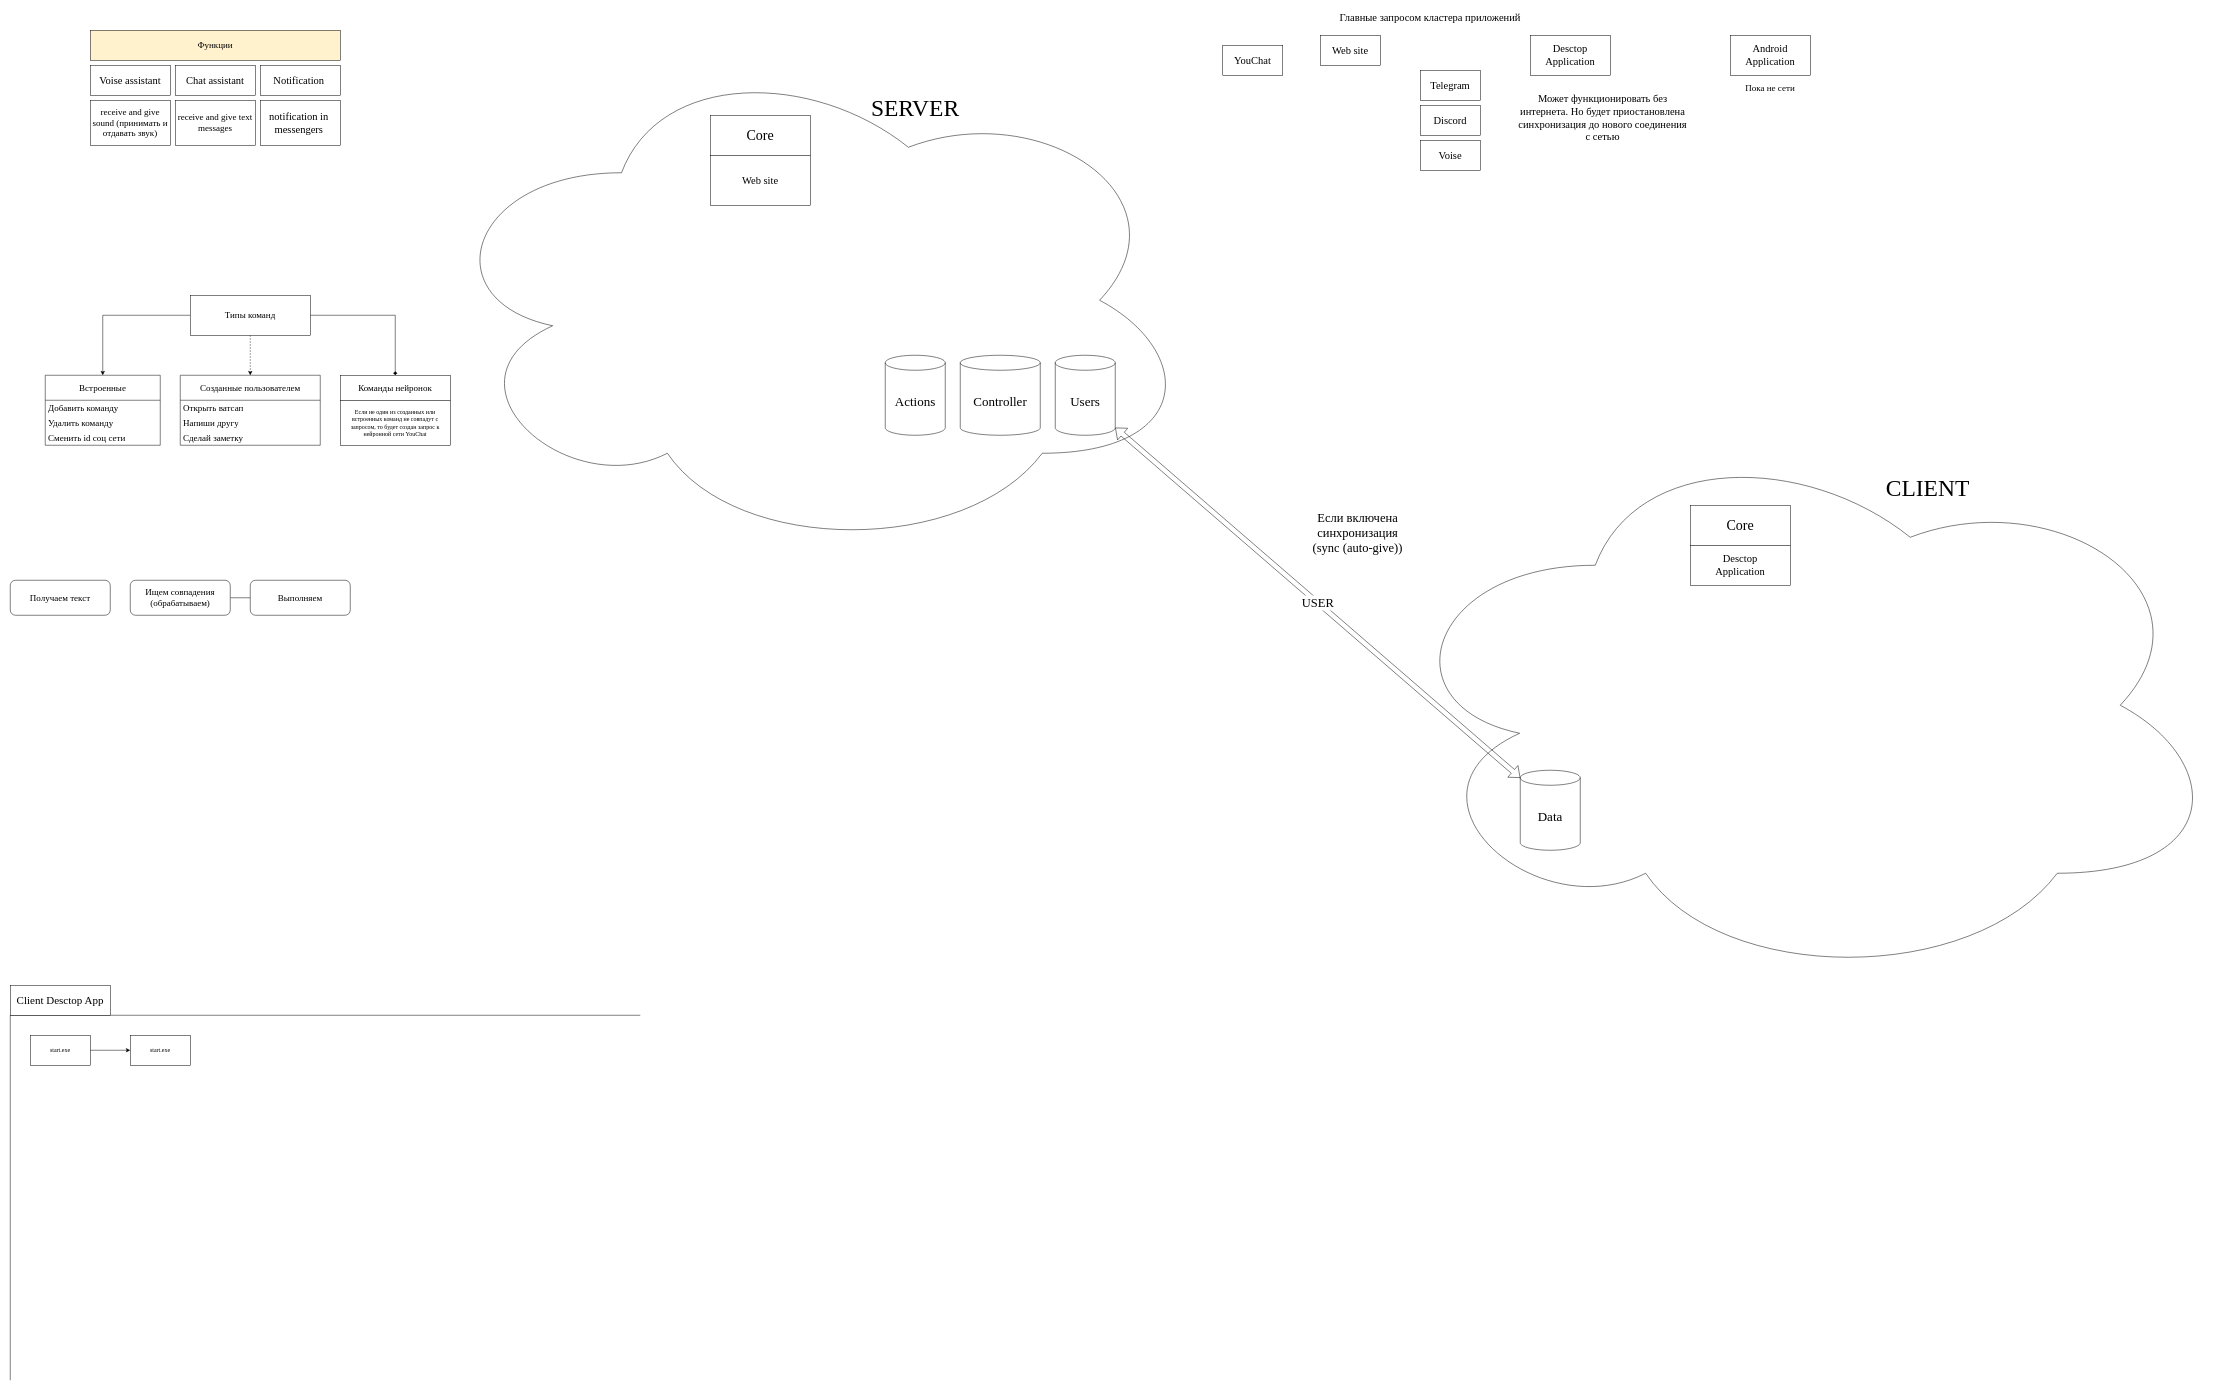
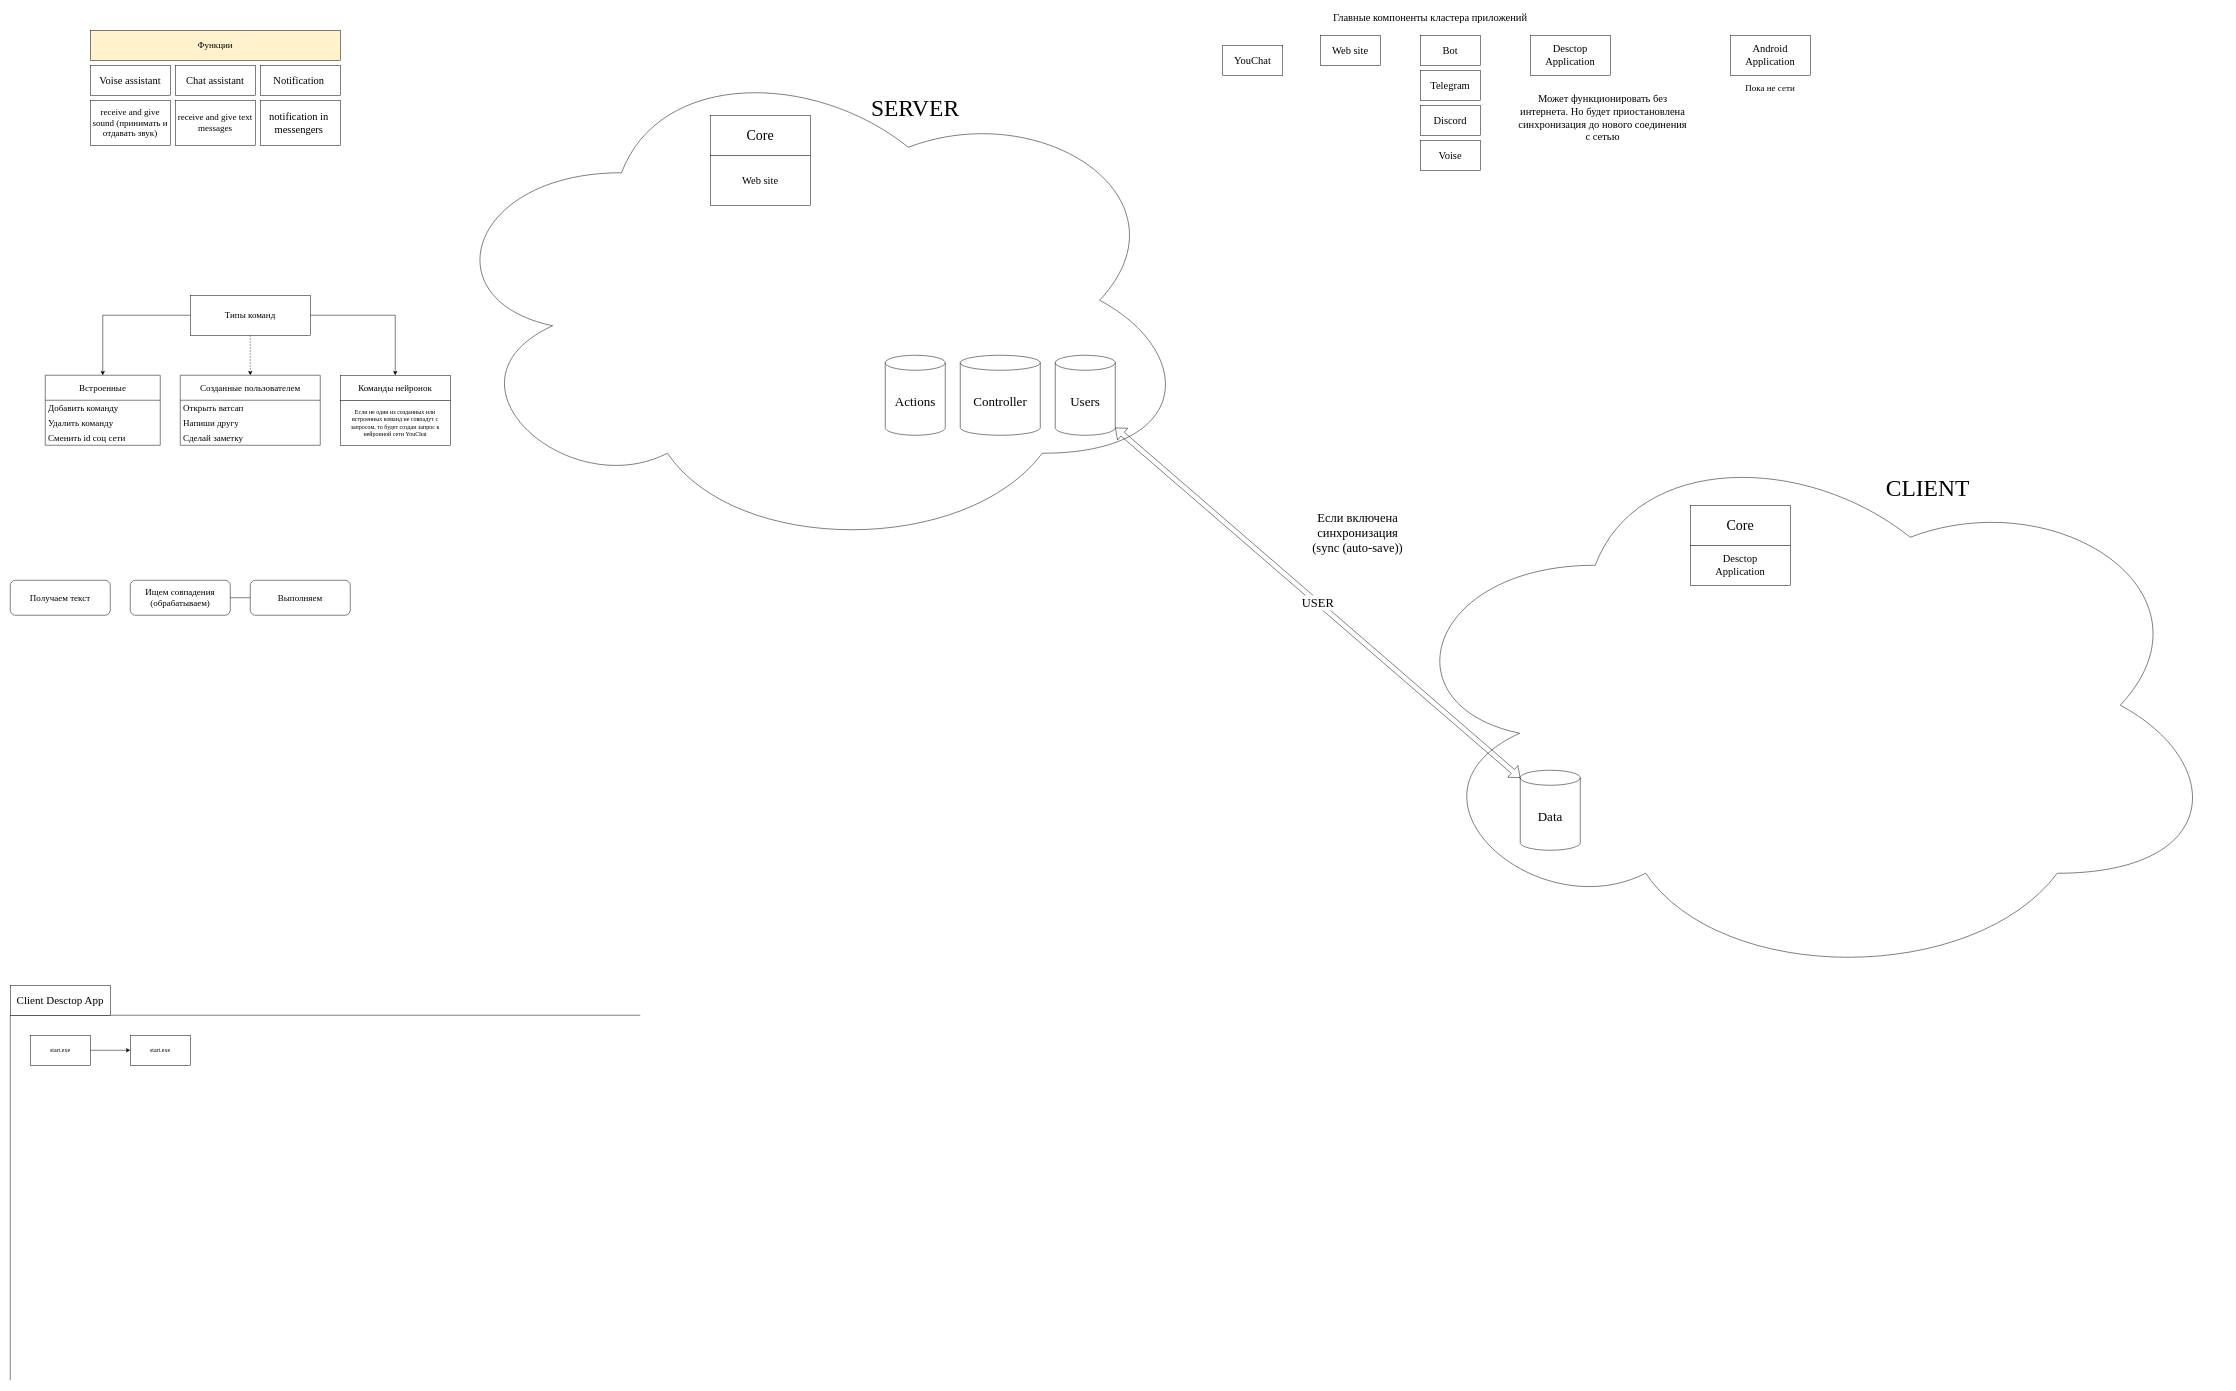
(1430, 18) -> (1430, 18)
none -> (1450, 50)
(395, 370) -> (395, 370)
(1358, 533) -> (1358, 533)
